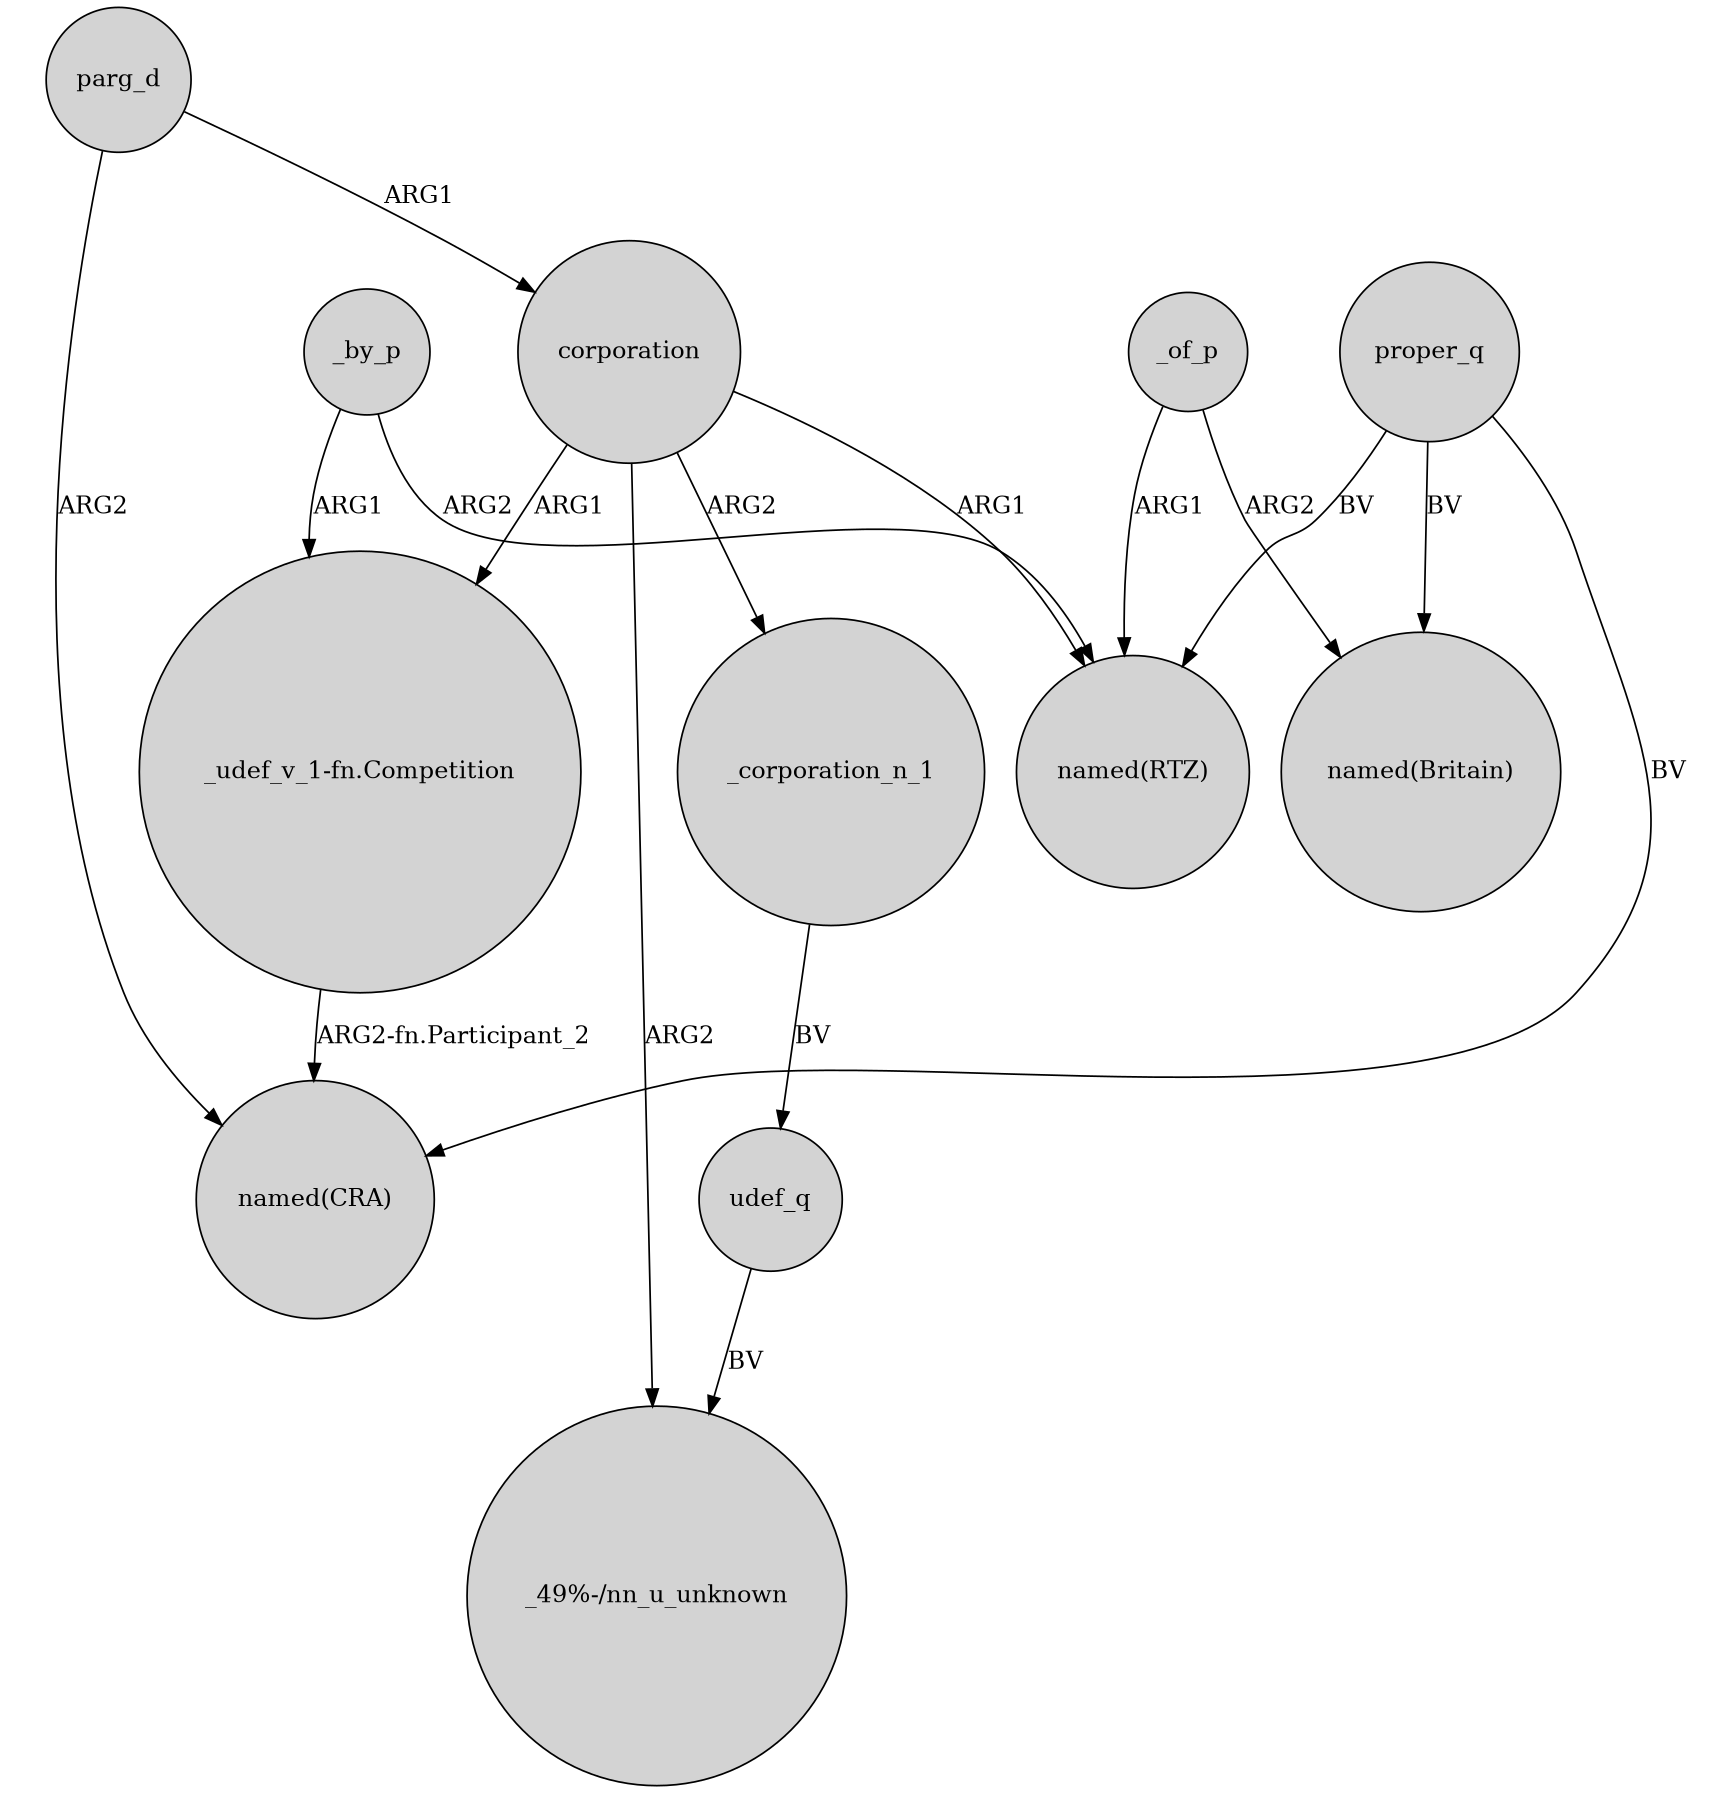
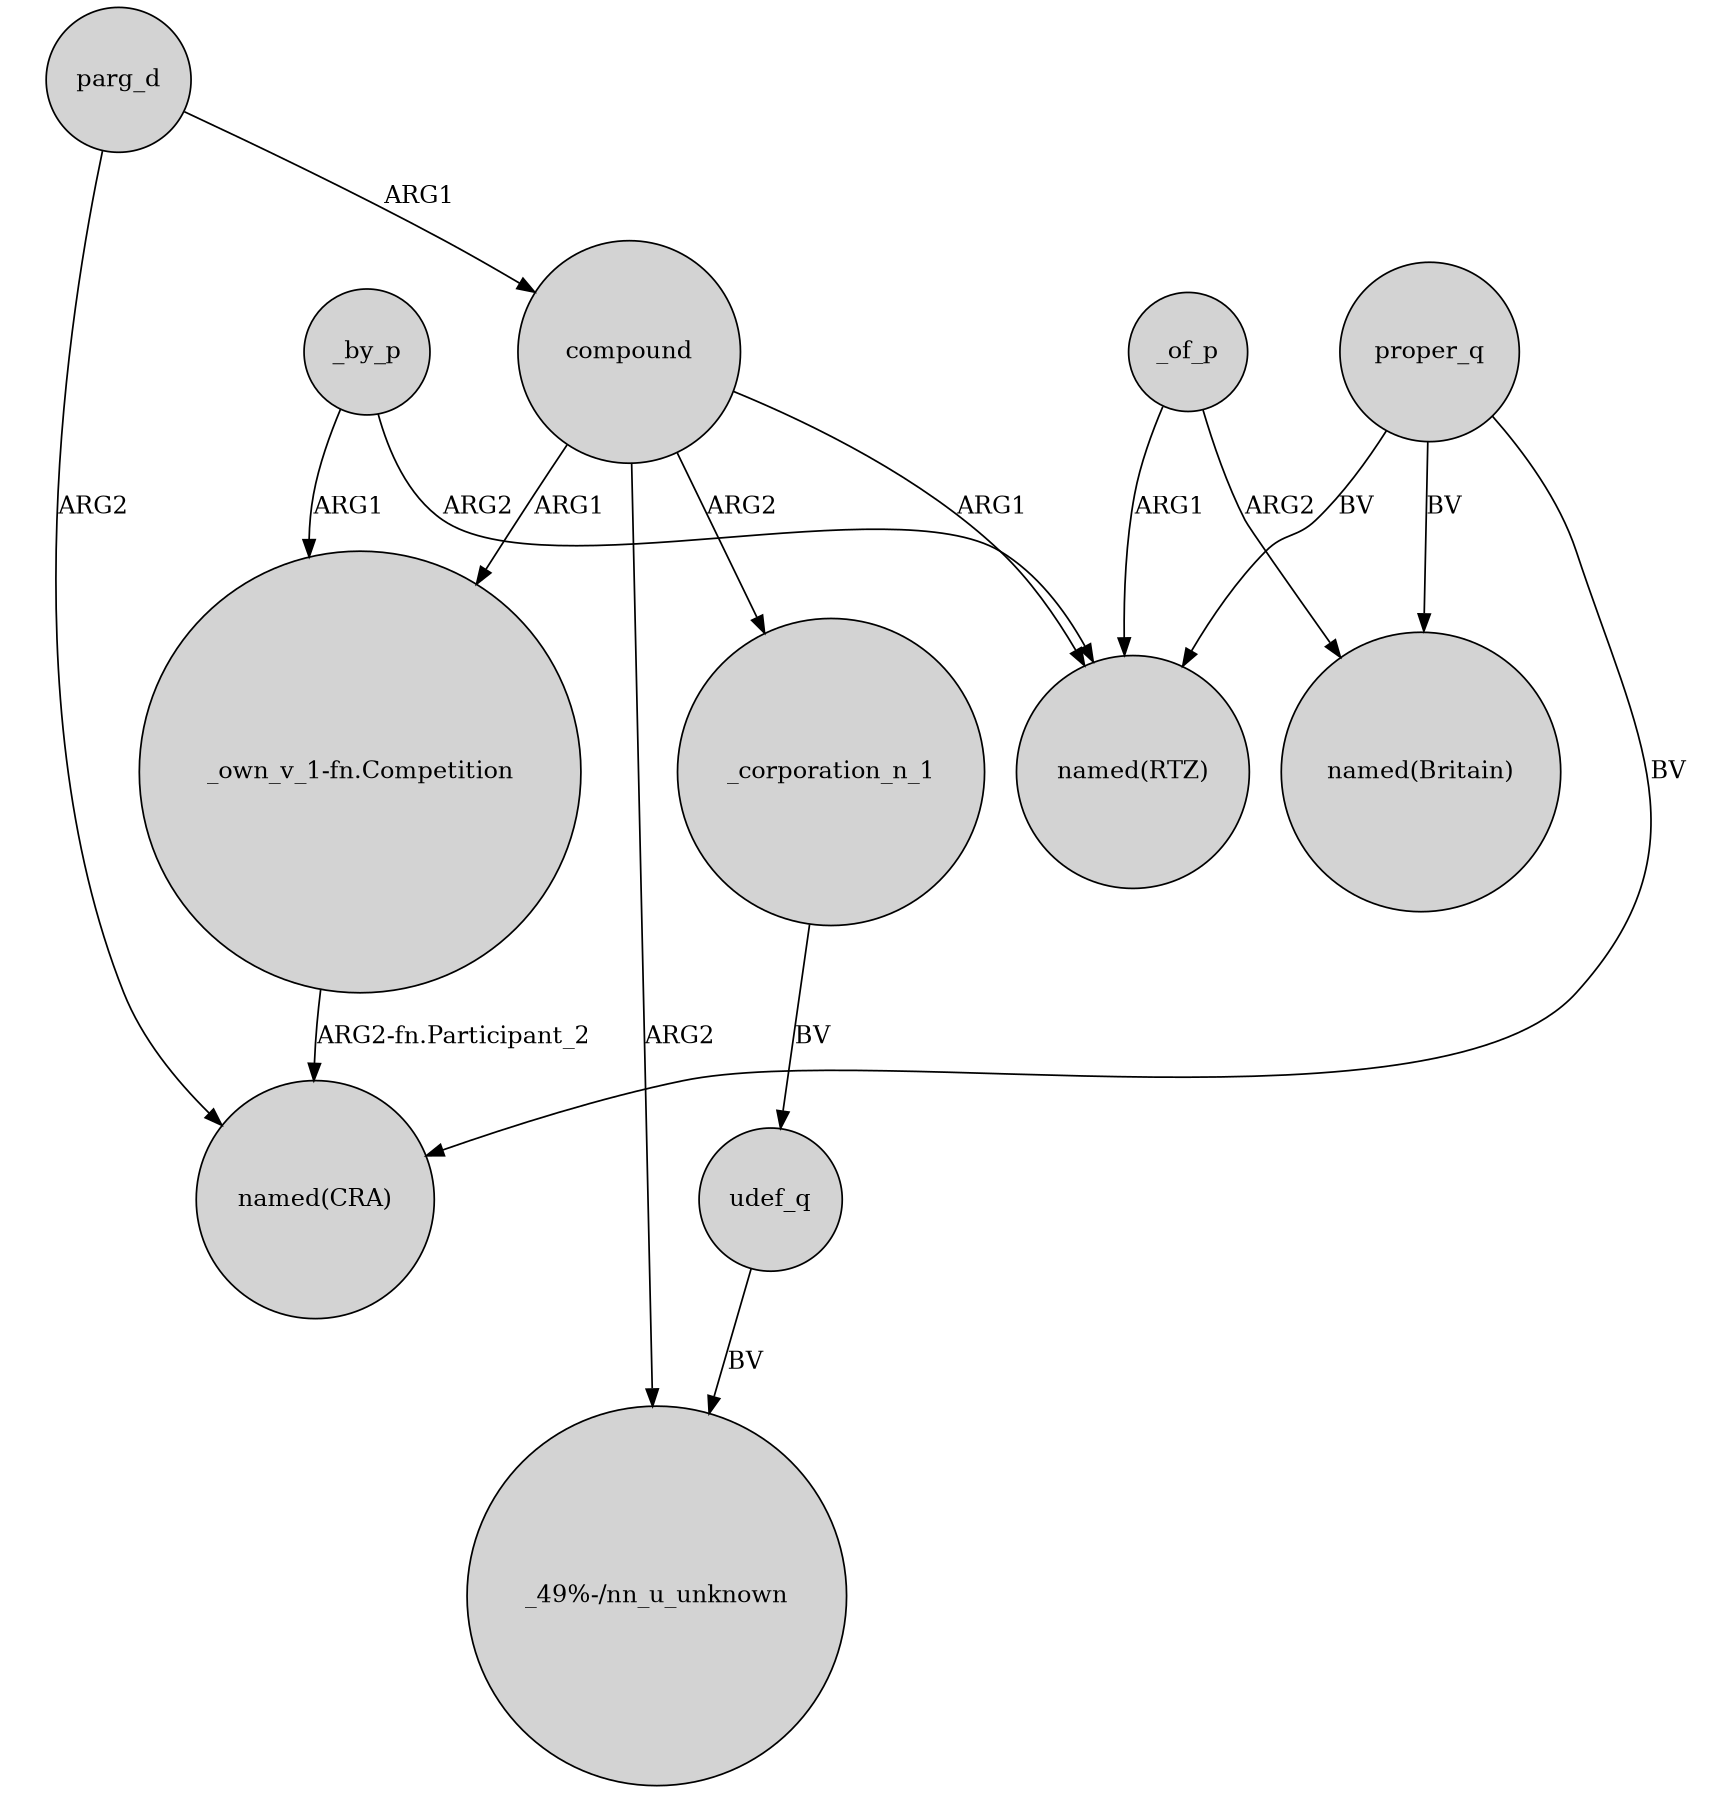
(629, 352) -> (629, 352)
(360, 772) -> (360, 772)
